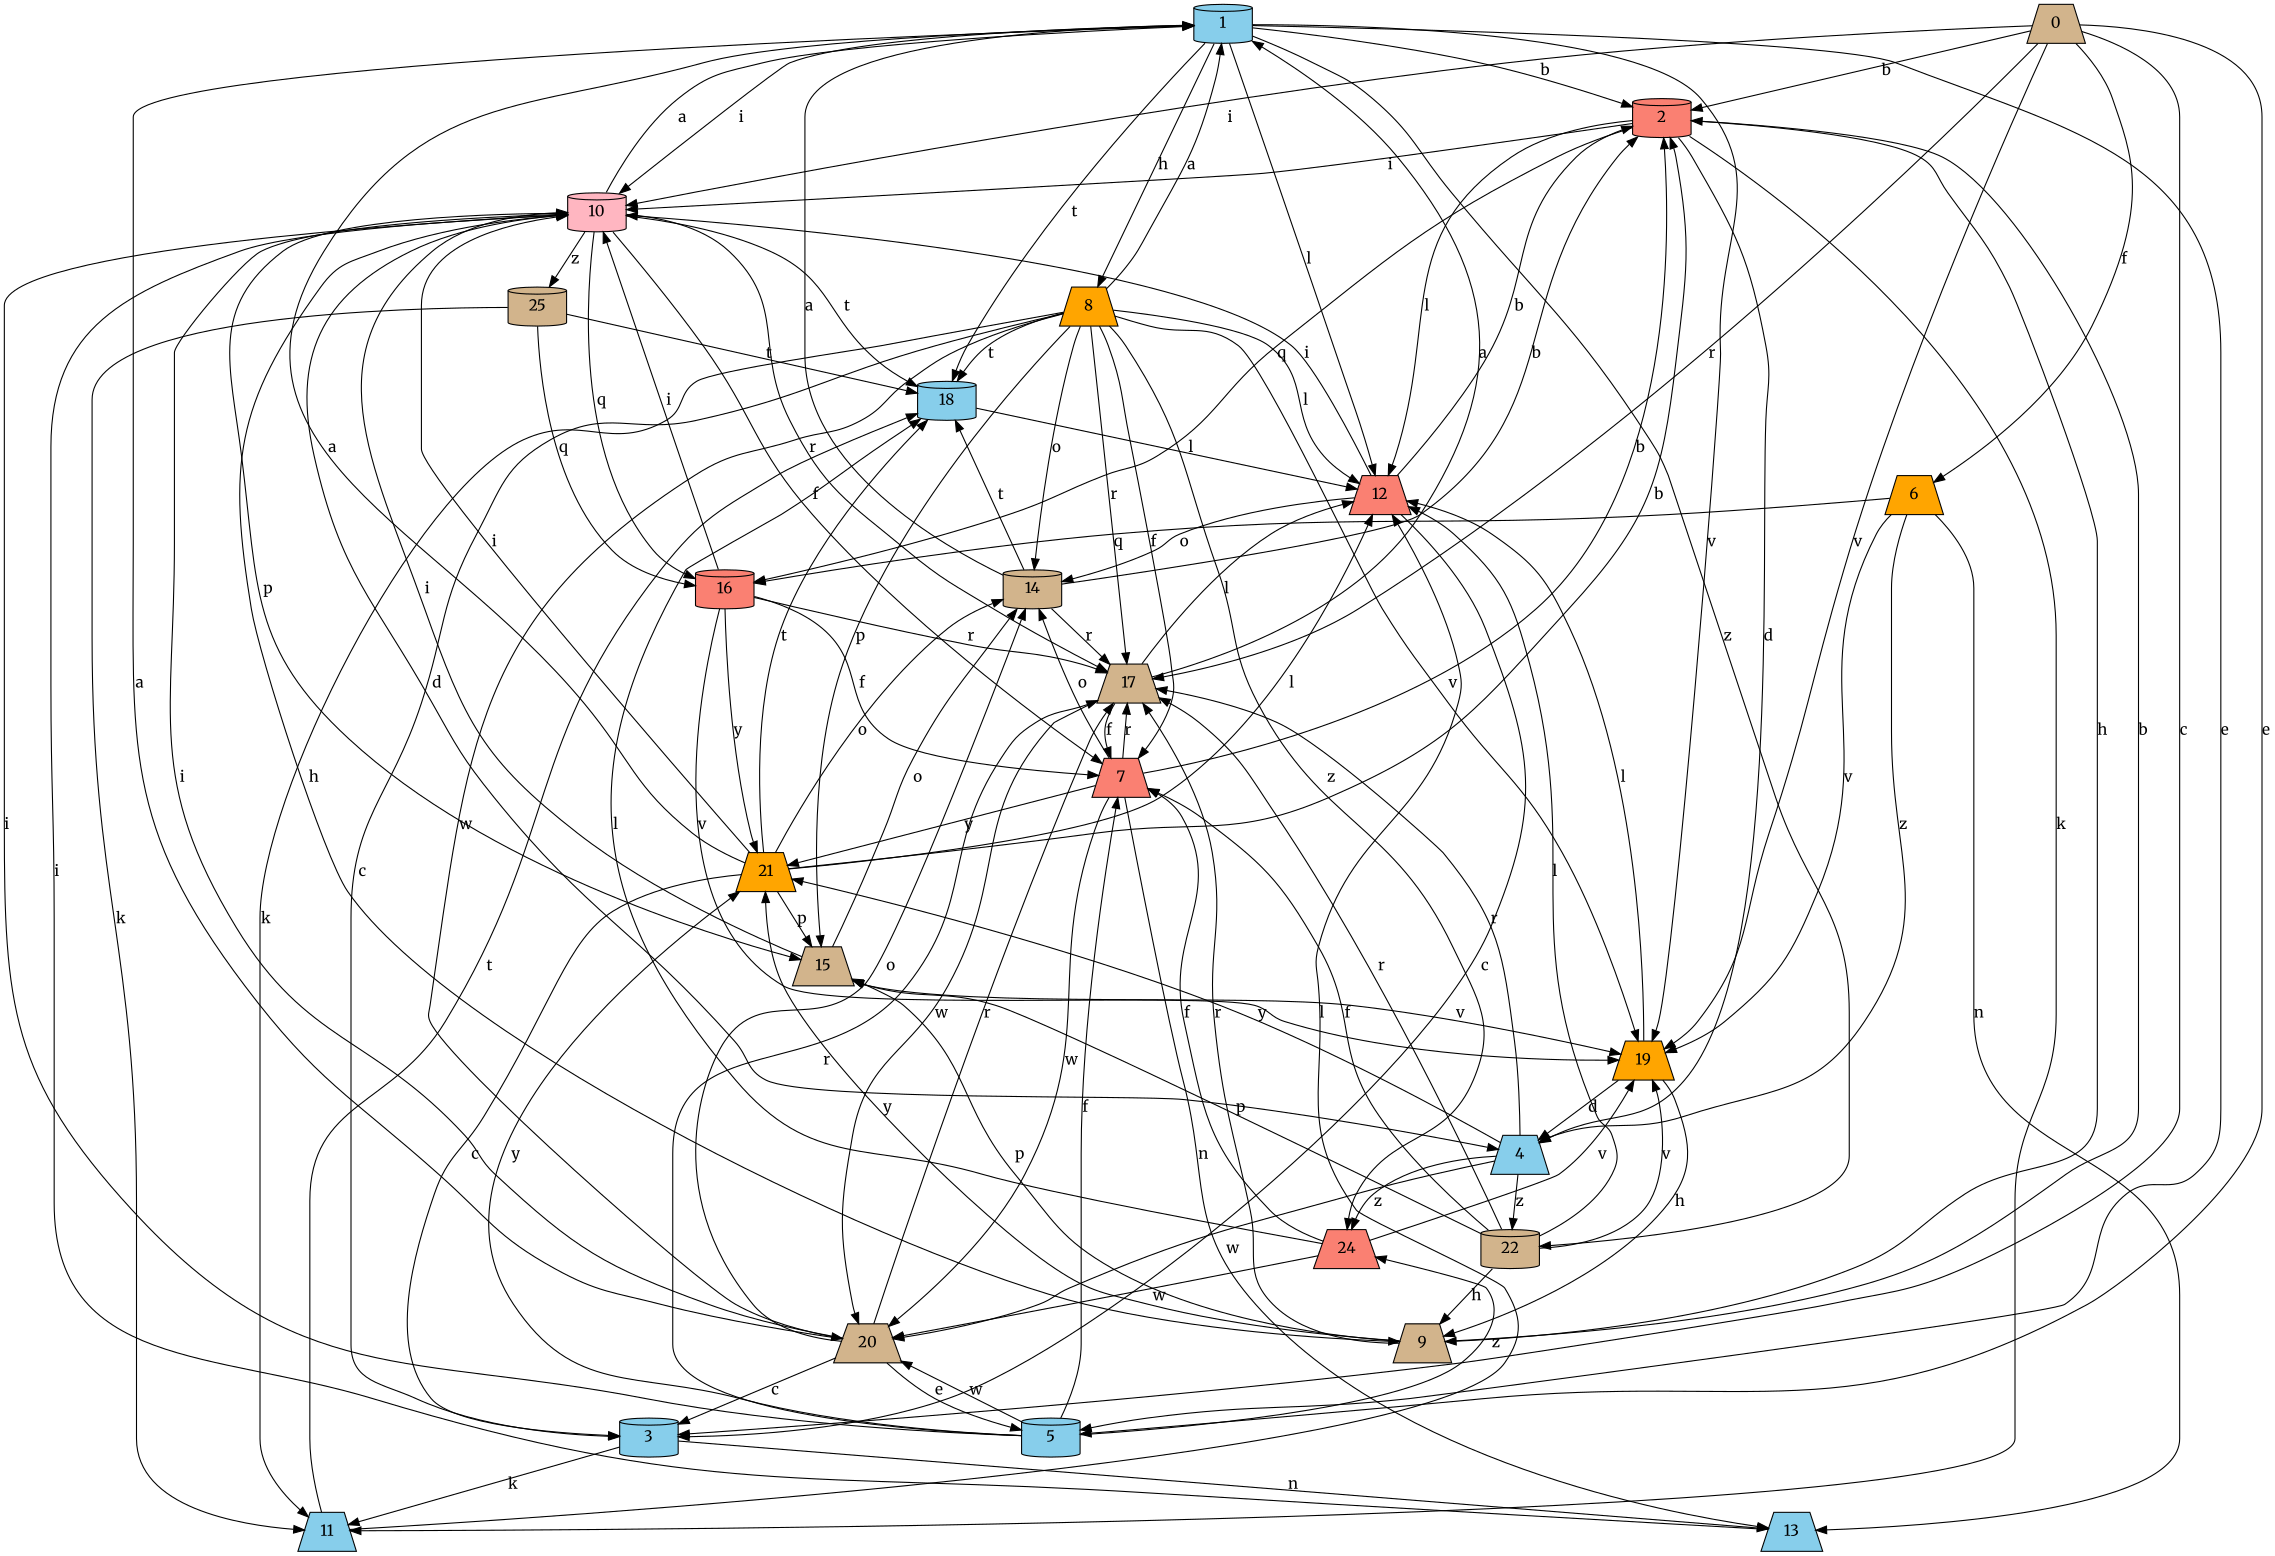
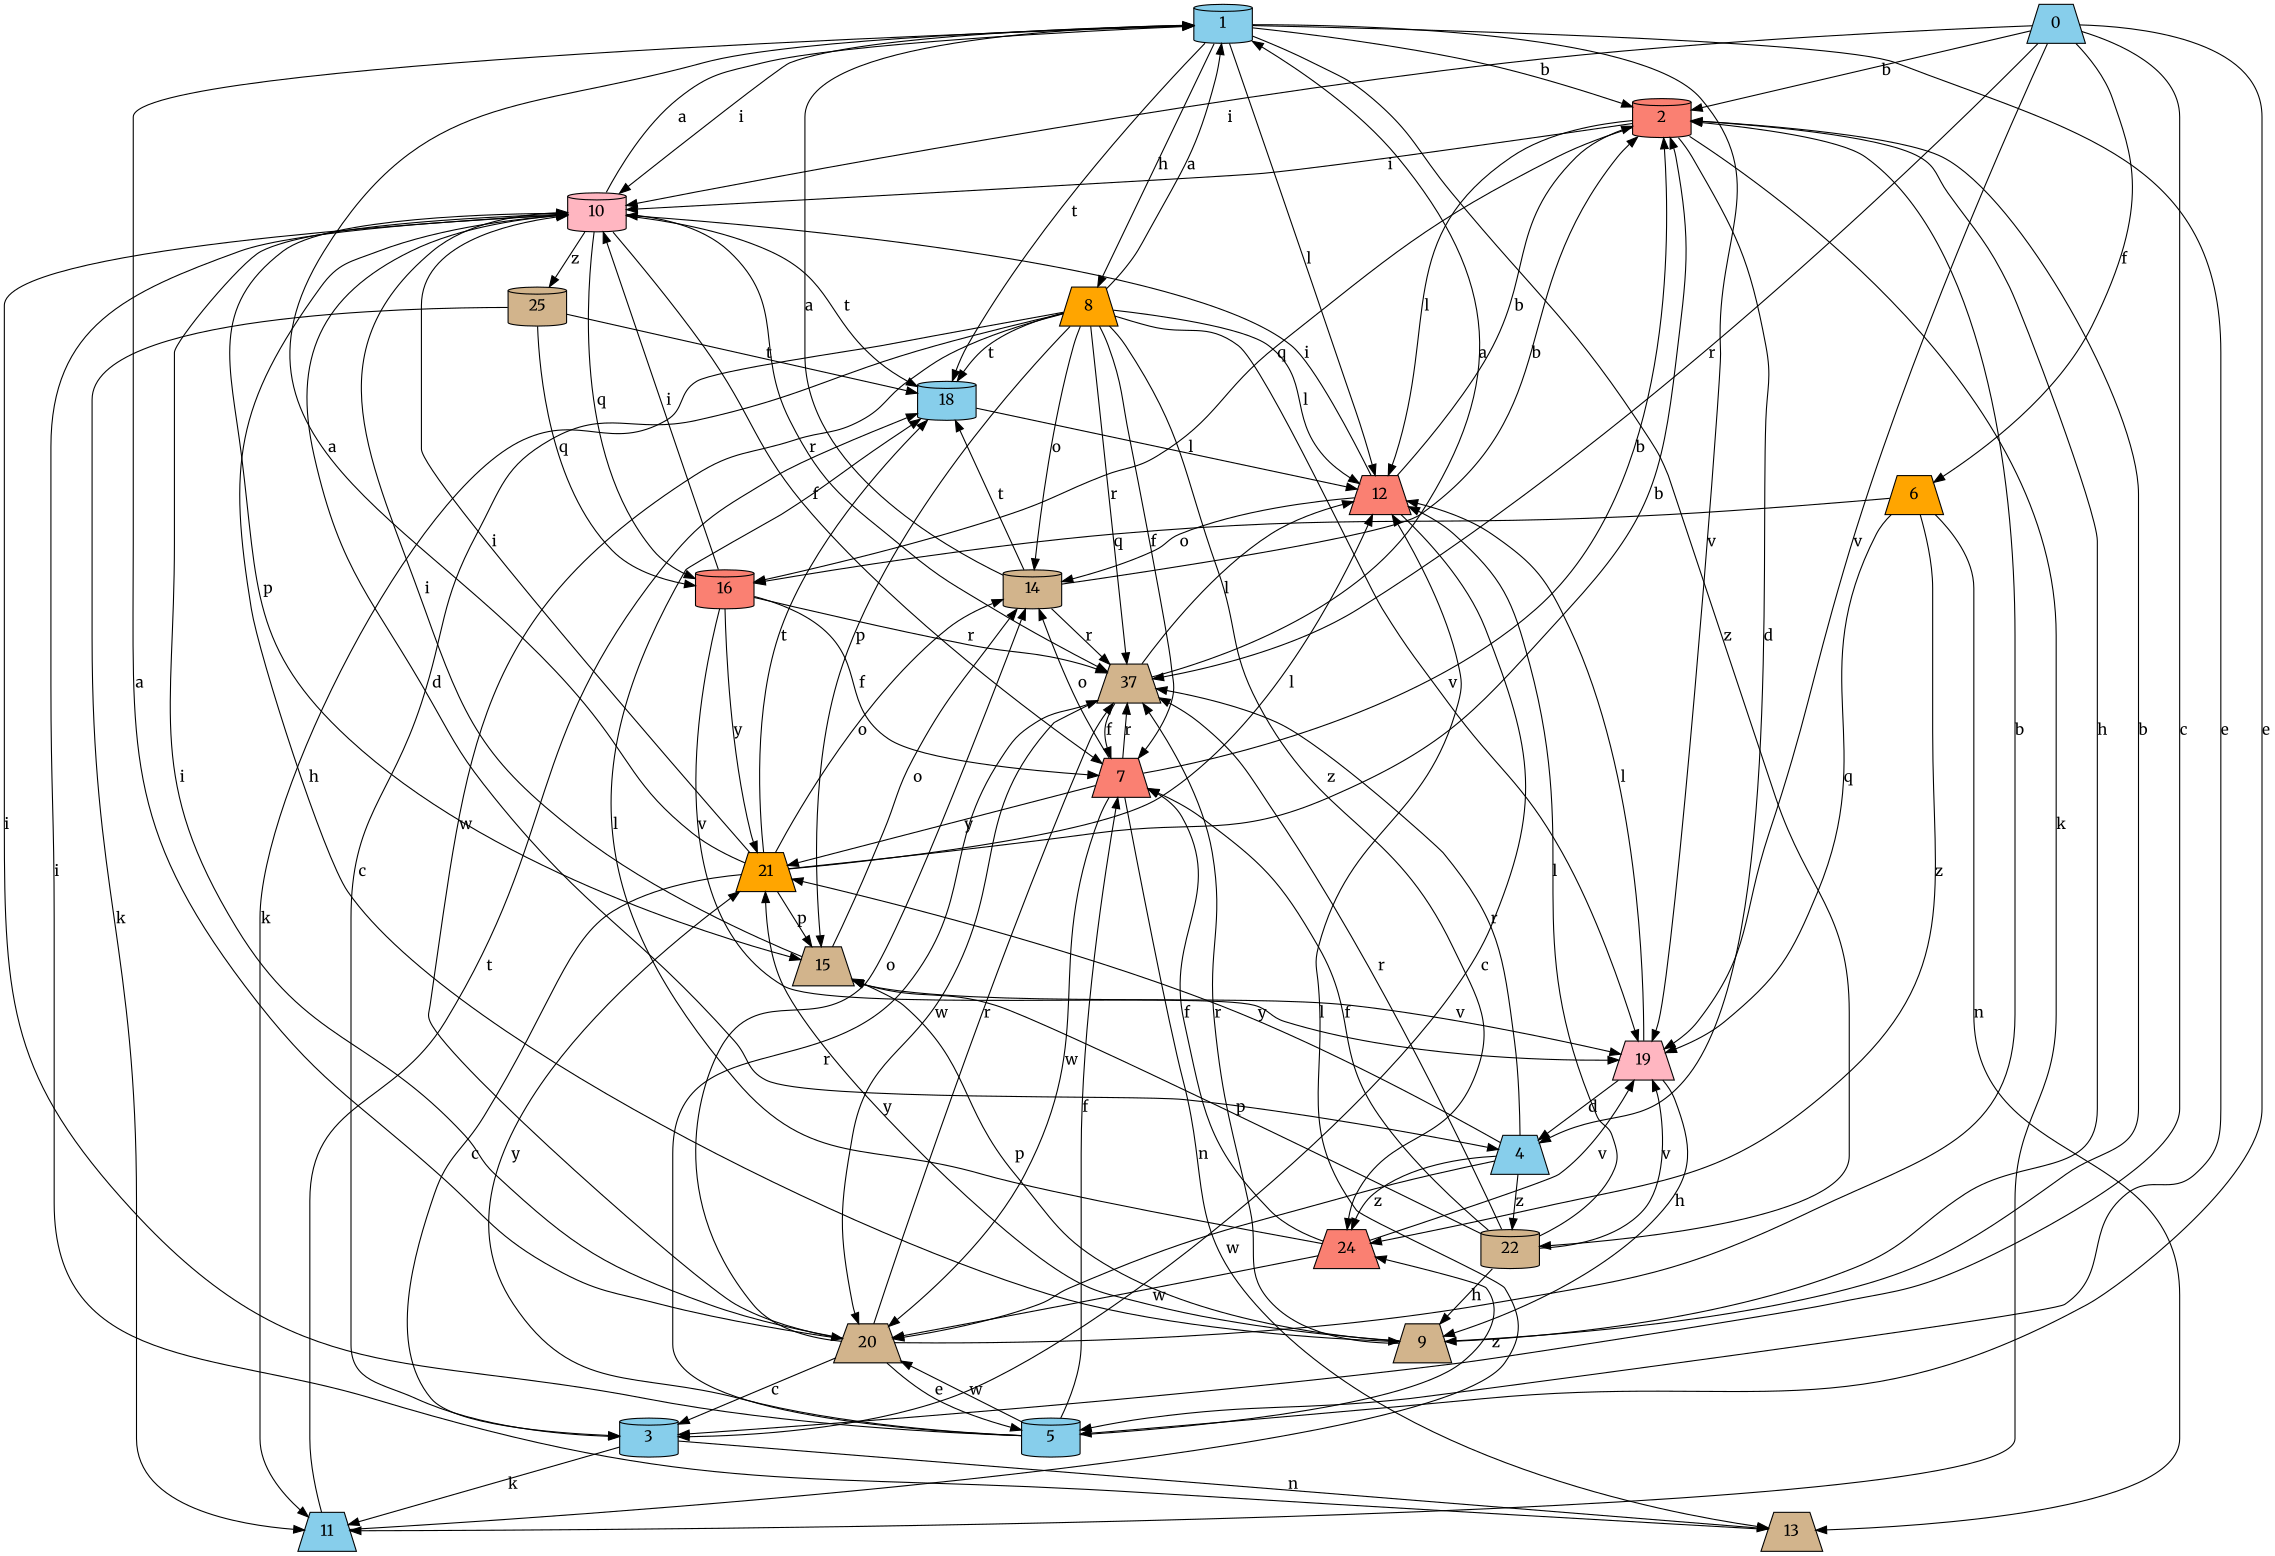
(2056, 24) -> (2056, 24)
(1129, 684) -> (1129, 684)
(1849, 778) -> (1849, 778)
(1900, 944) -> (1876, 1044)
(1643, 1061) -> (1643, 1061)
none -> (1994, 1099)
(1792, 1532) -> (1792, 1532)
